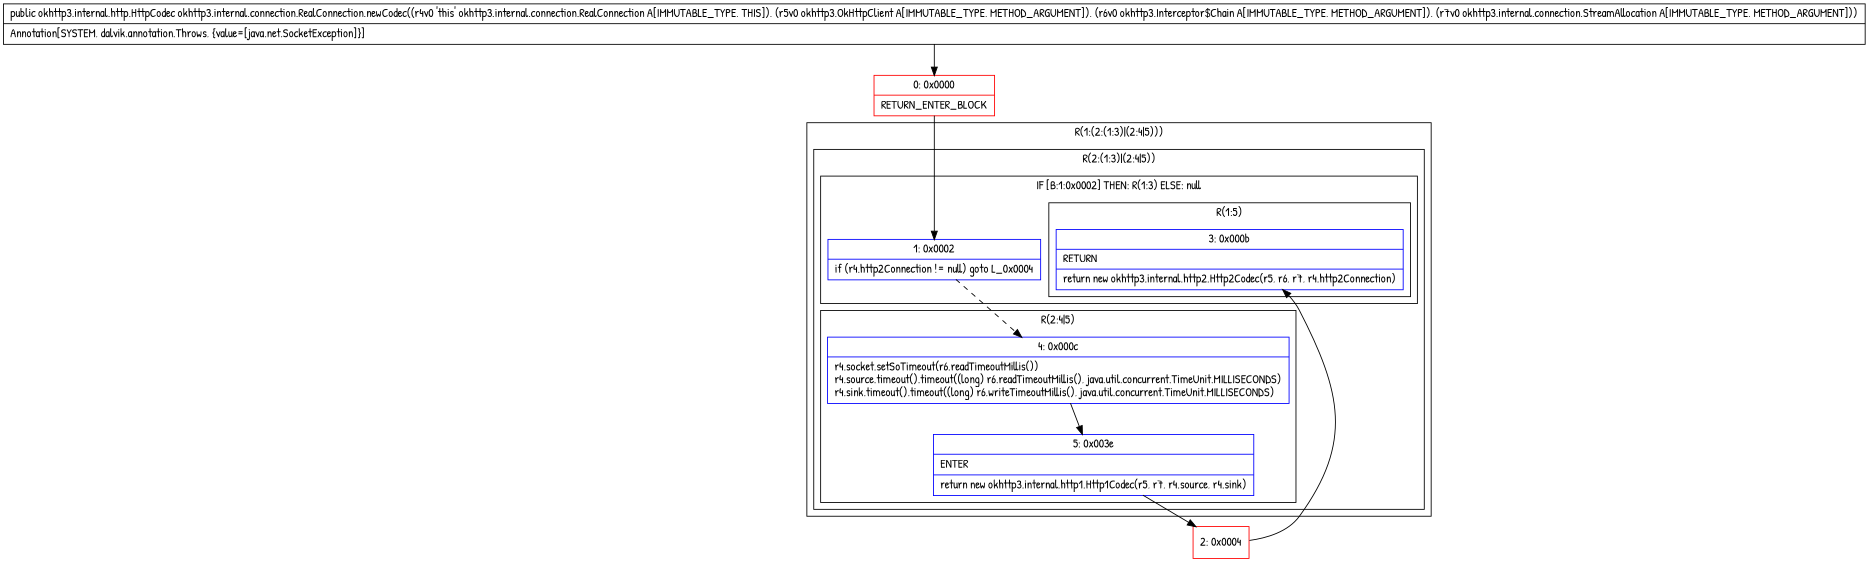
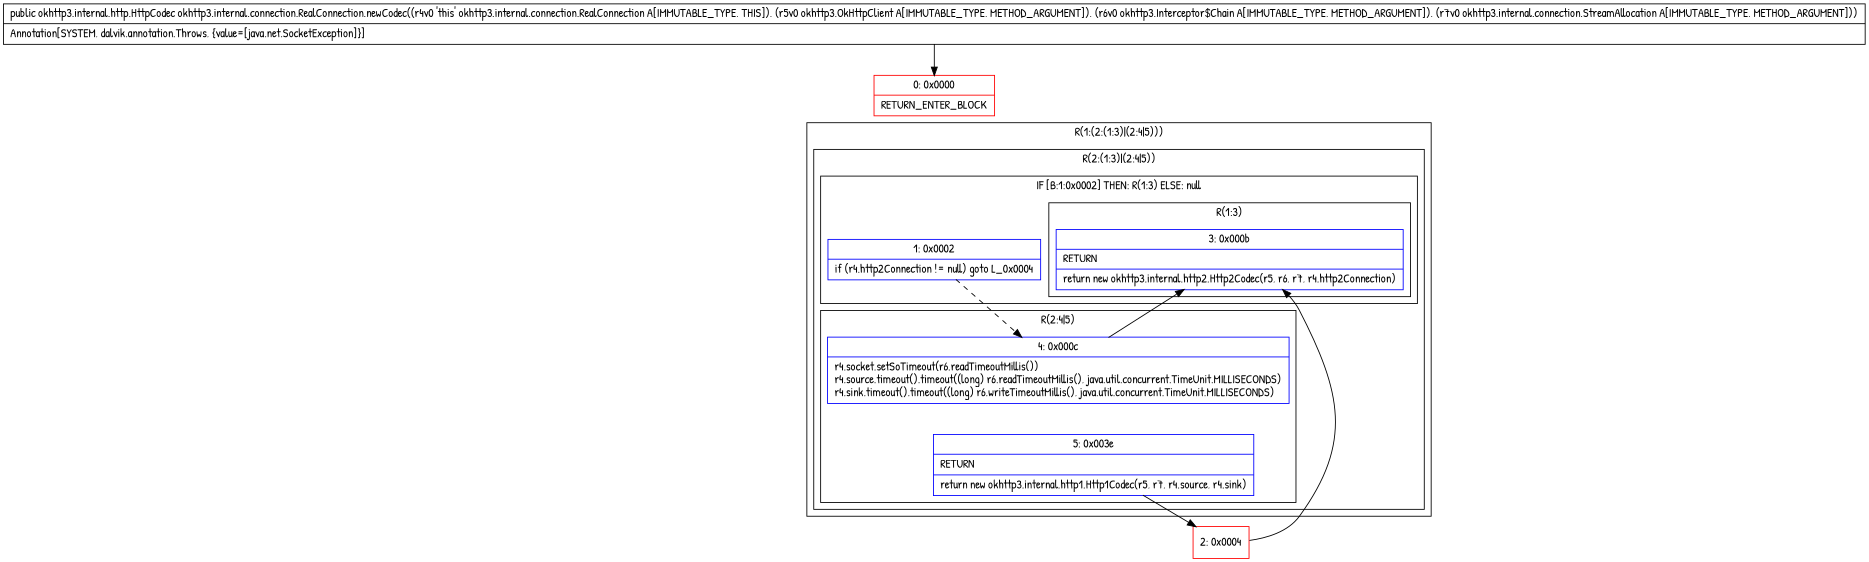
(934, 171) -> none
(1230, 213) -> (1230, 213)
(1075, 415) -> (1143, 316)
(955, 464) -> (958, 464)
